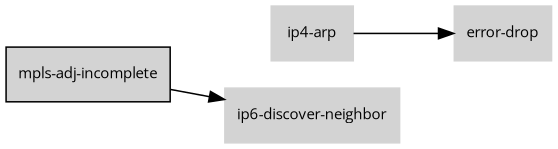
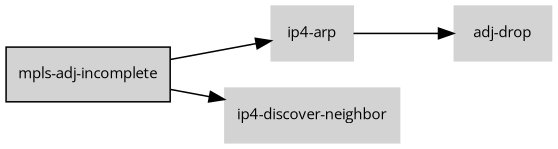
(503, 33) -> (503, 33)
none -> (213, 52)
(312, 115) -> (312, 115)
